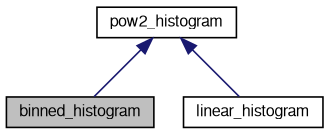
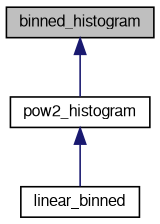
(118, 73) -> (80, 76)
(253, 112) -> (80, 202)
